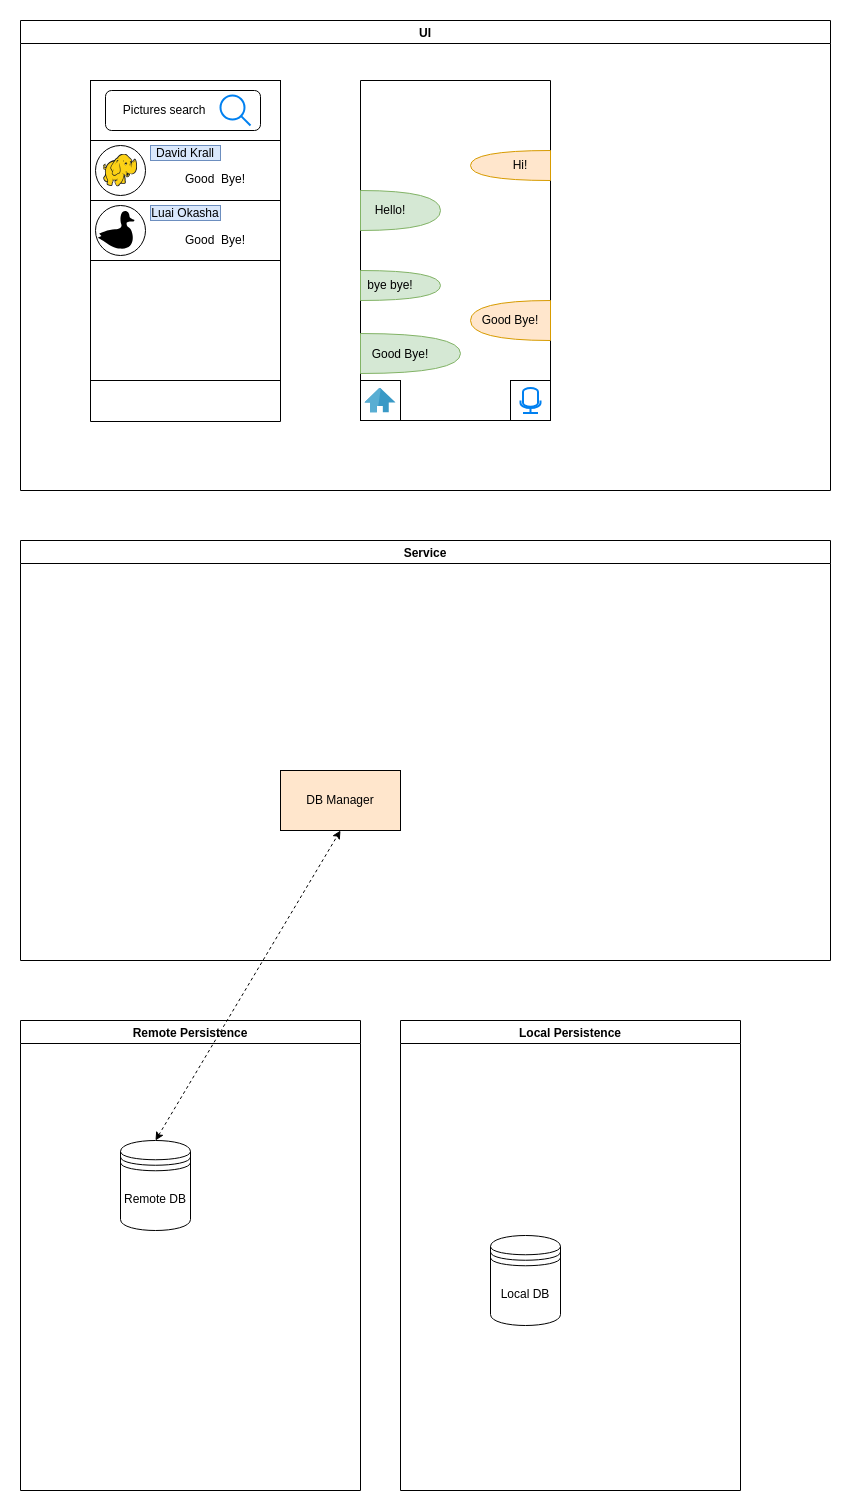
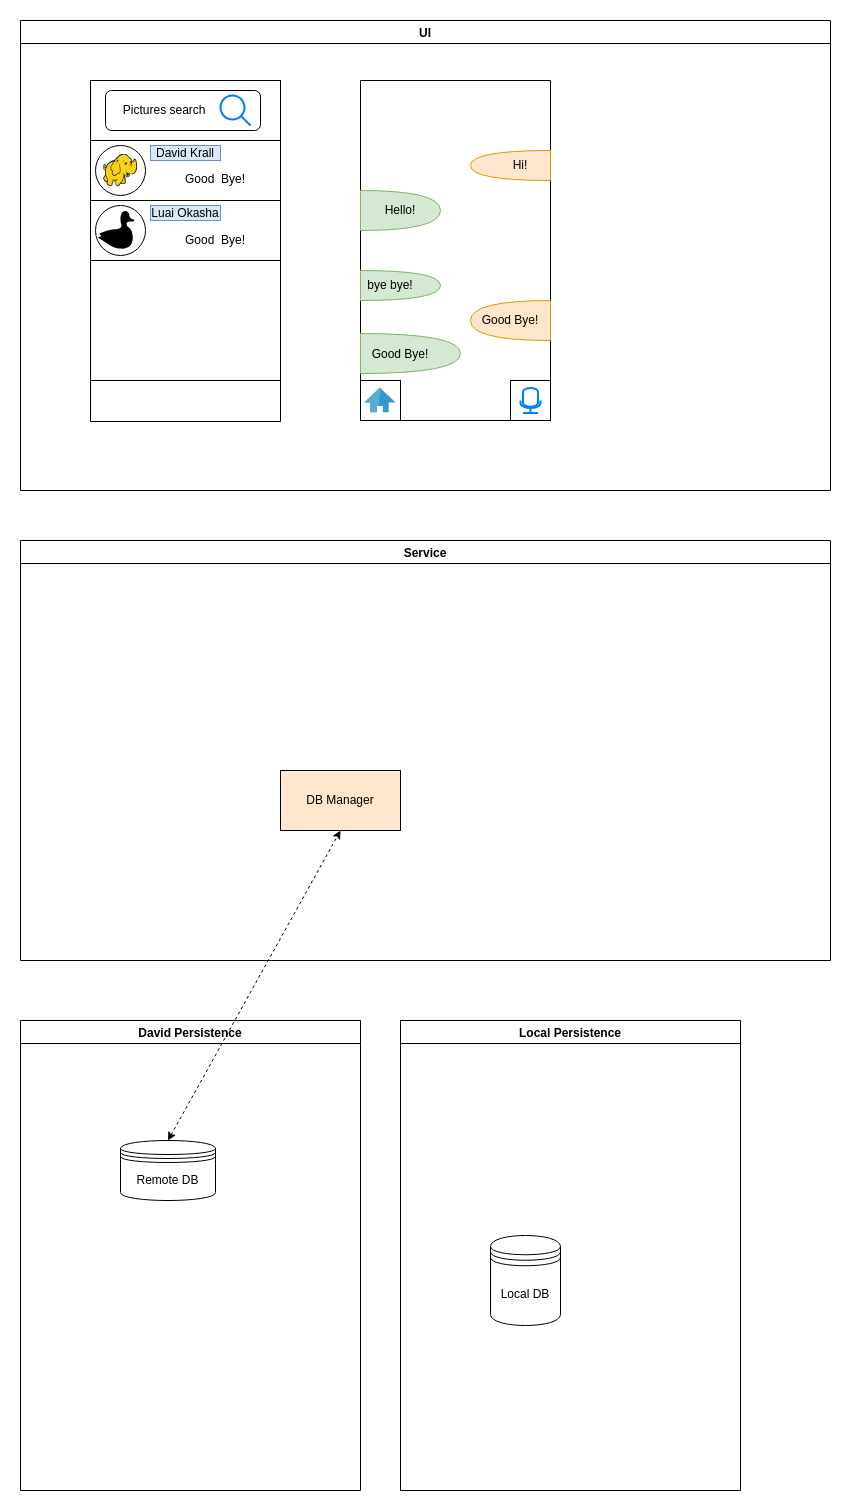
(391, 211) -> (401, 211)
(190, 1033) -> (190, 1033)
(156, 1186) -> (168, 1171)
